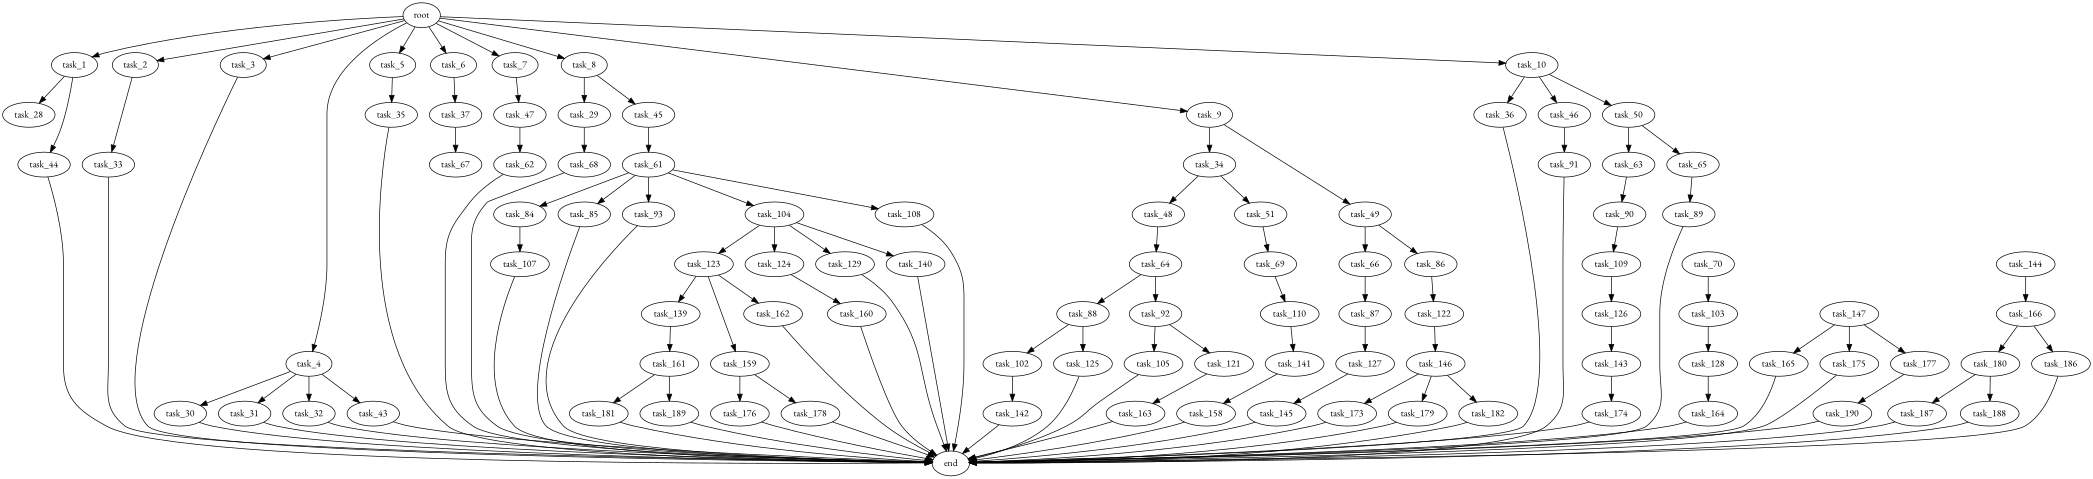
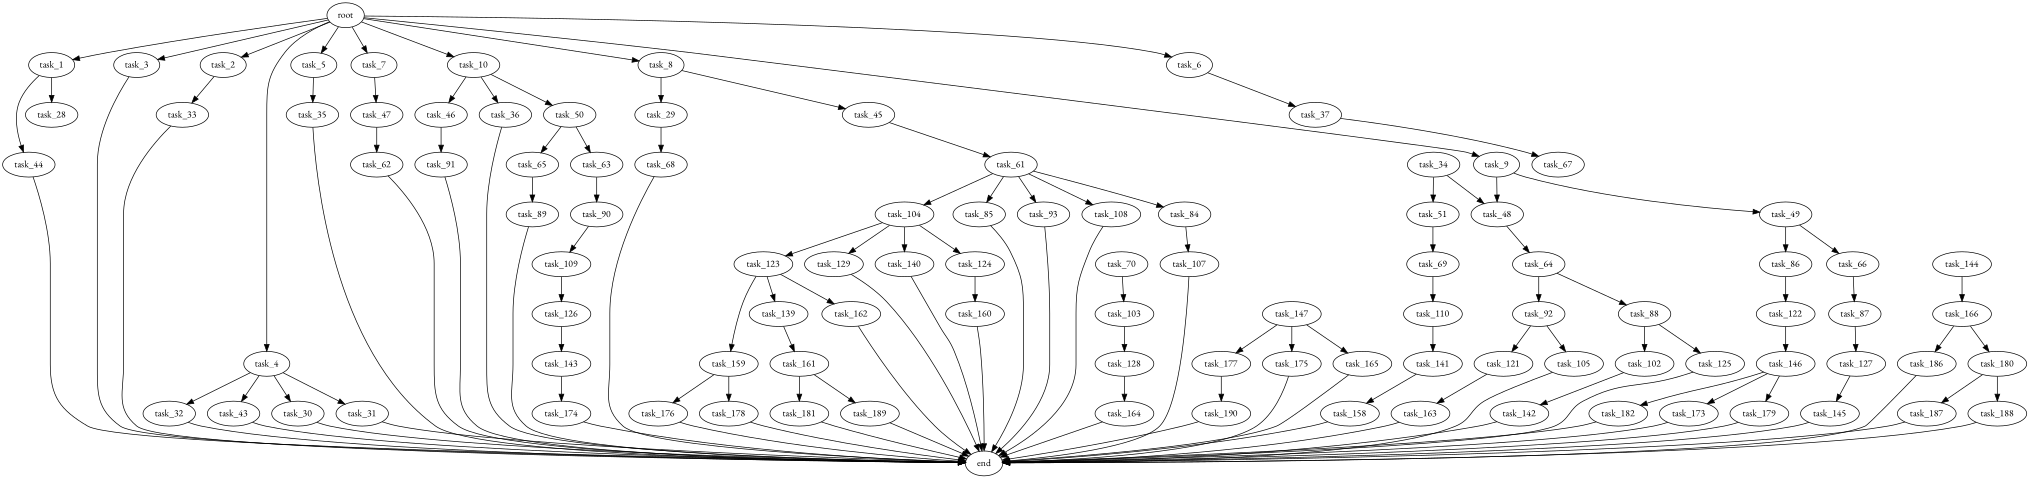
(1210, 136) -> (1497, 186)
